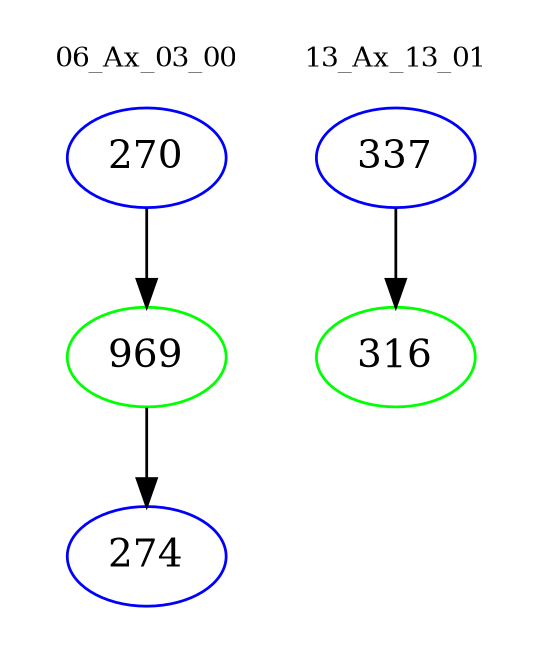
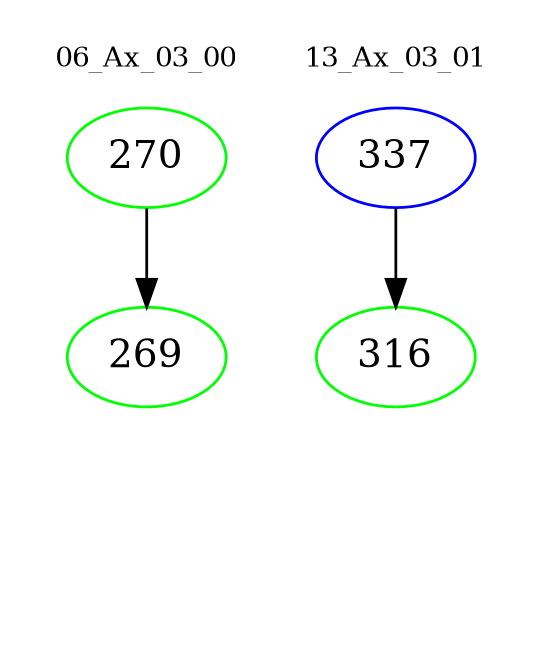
(396, 60) -> (396, 60)
(147, 158) -> (147, 158)
(147, 357) -> (147, 357)
(147, 556) -> none
